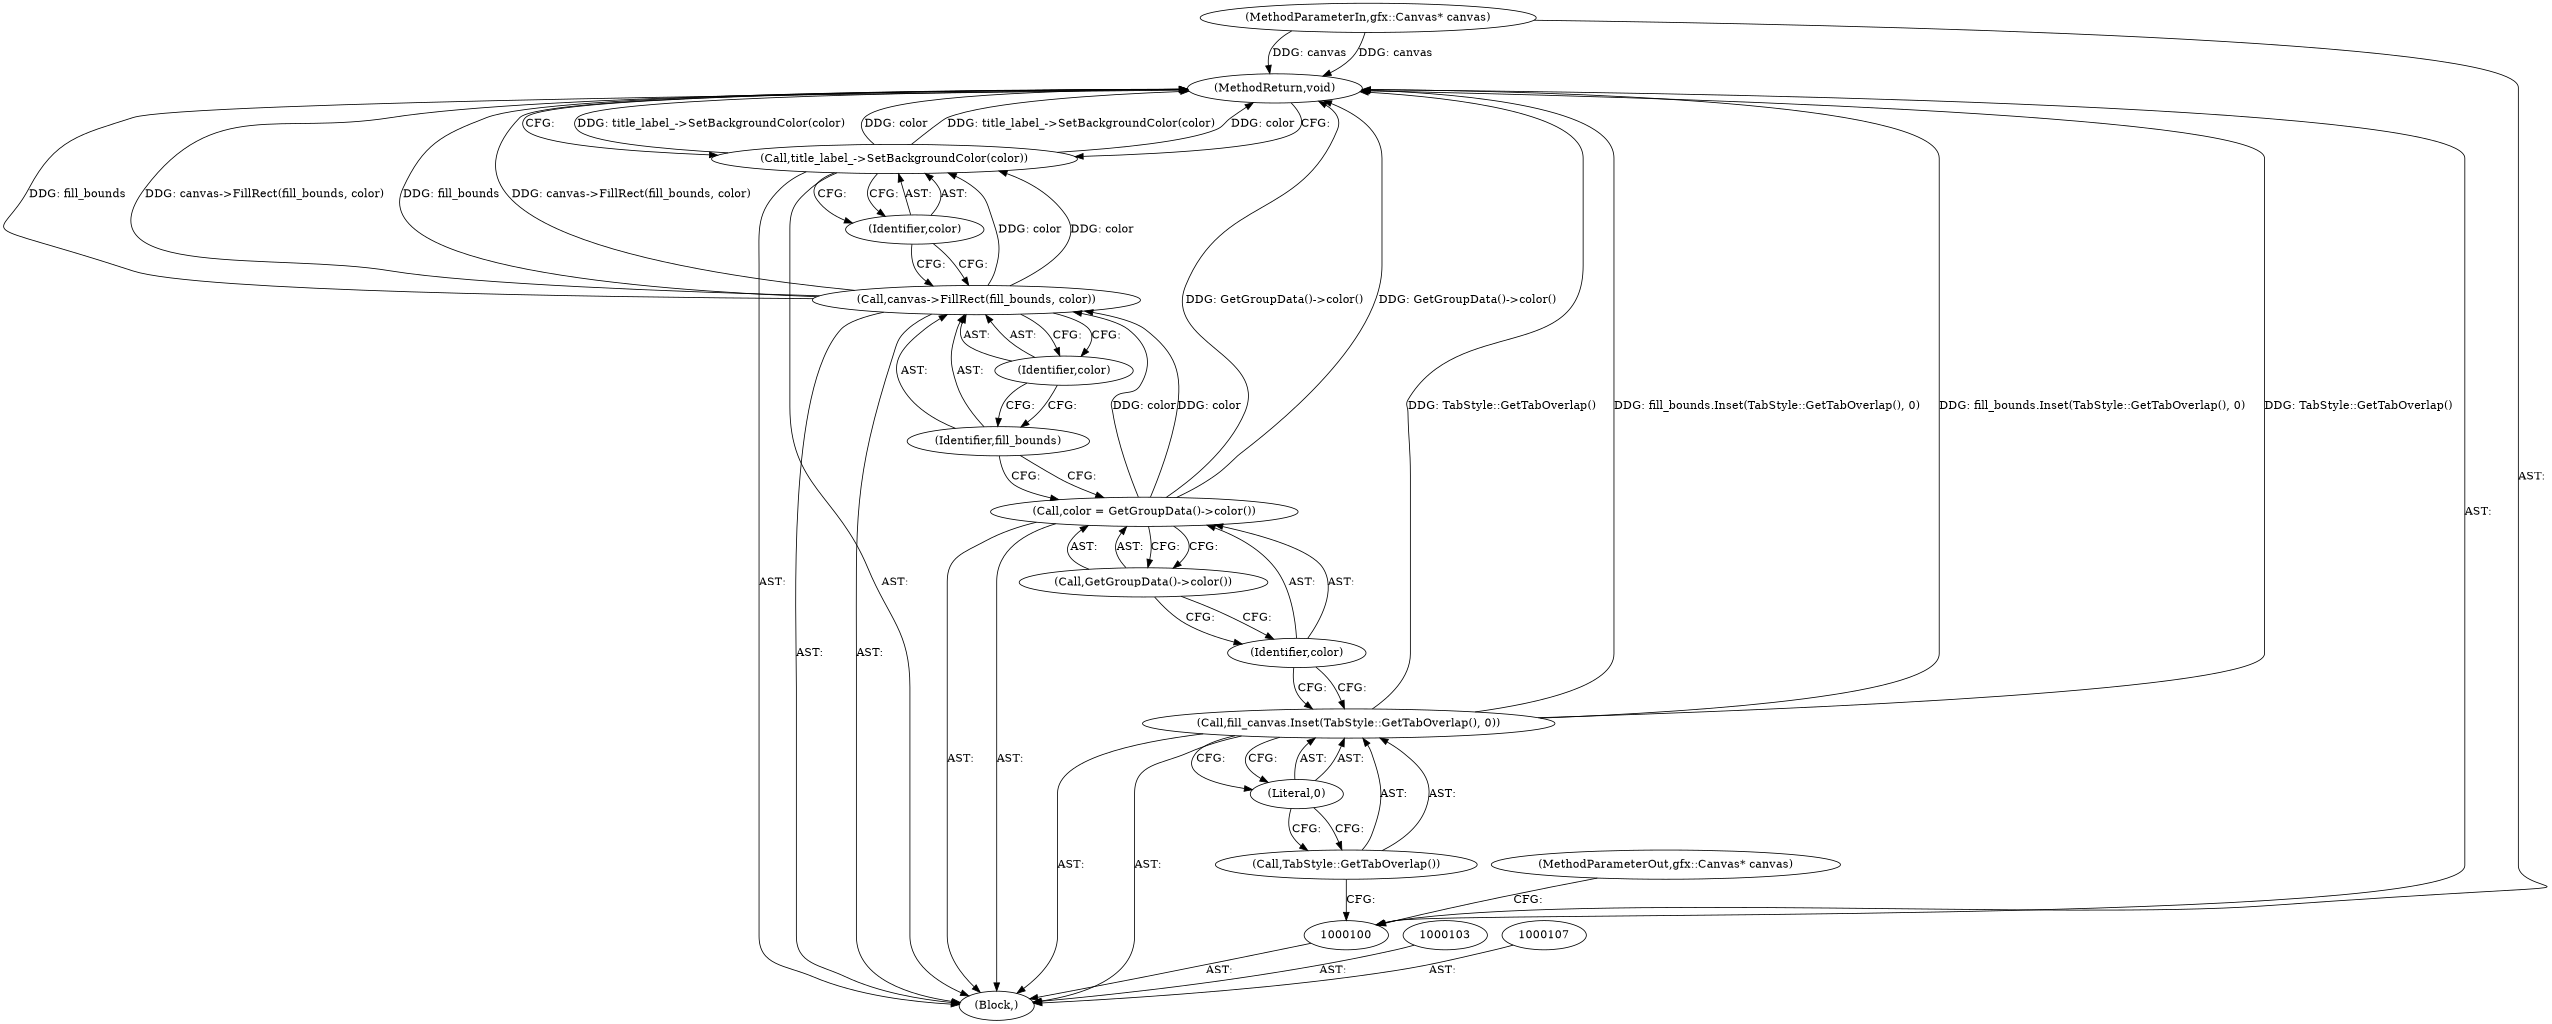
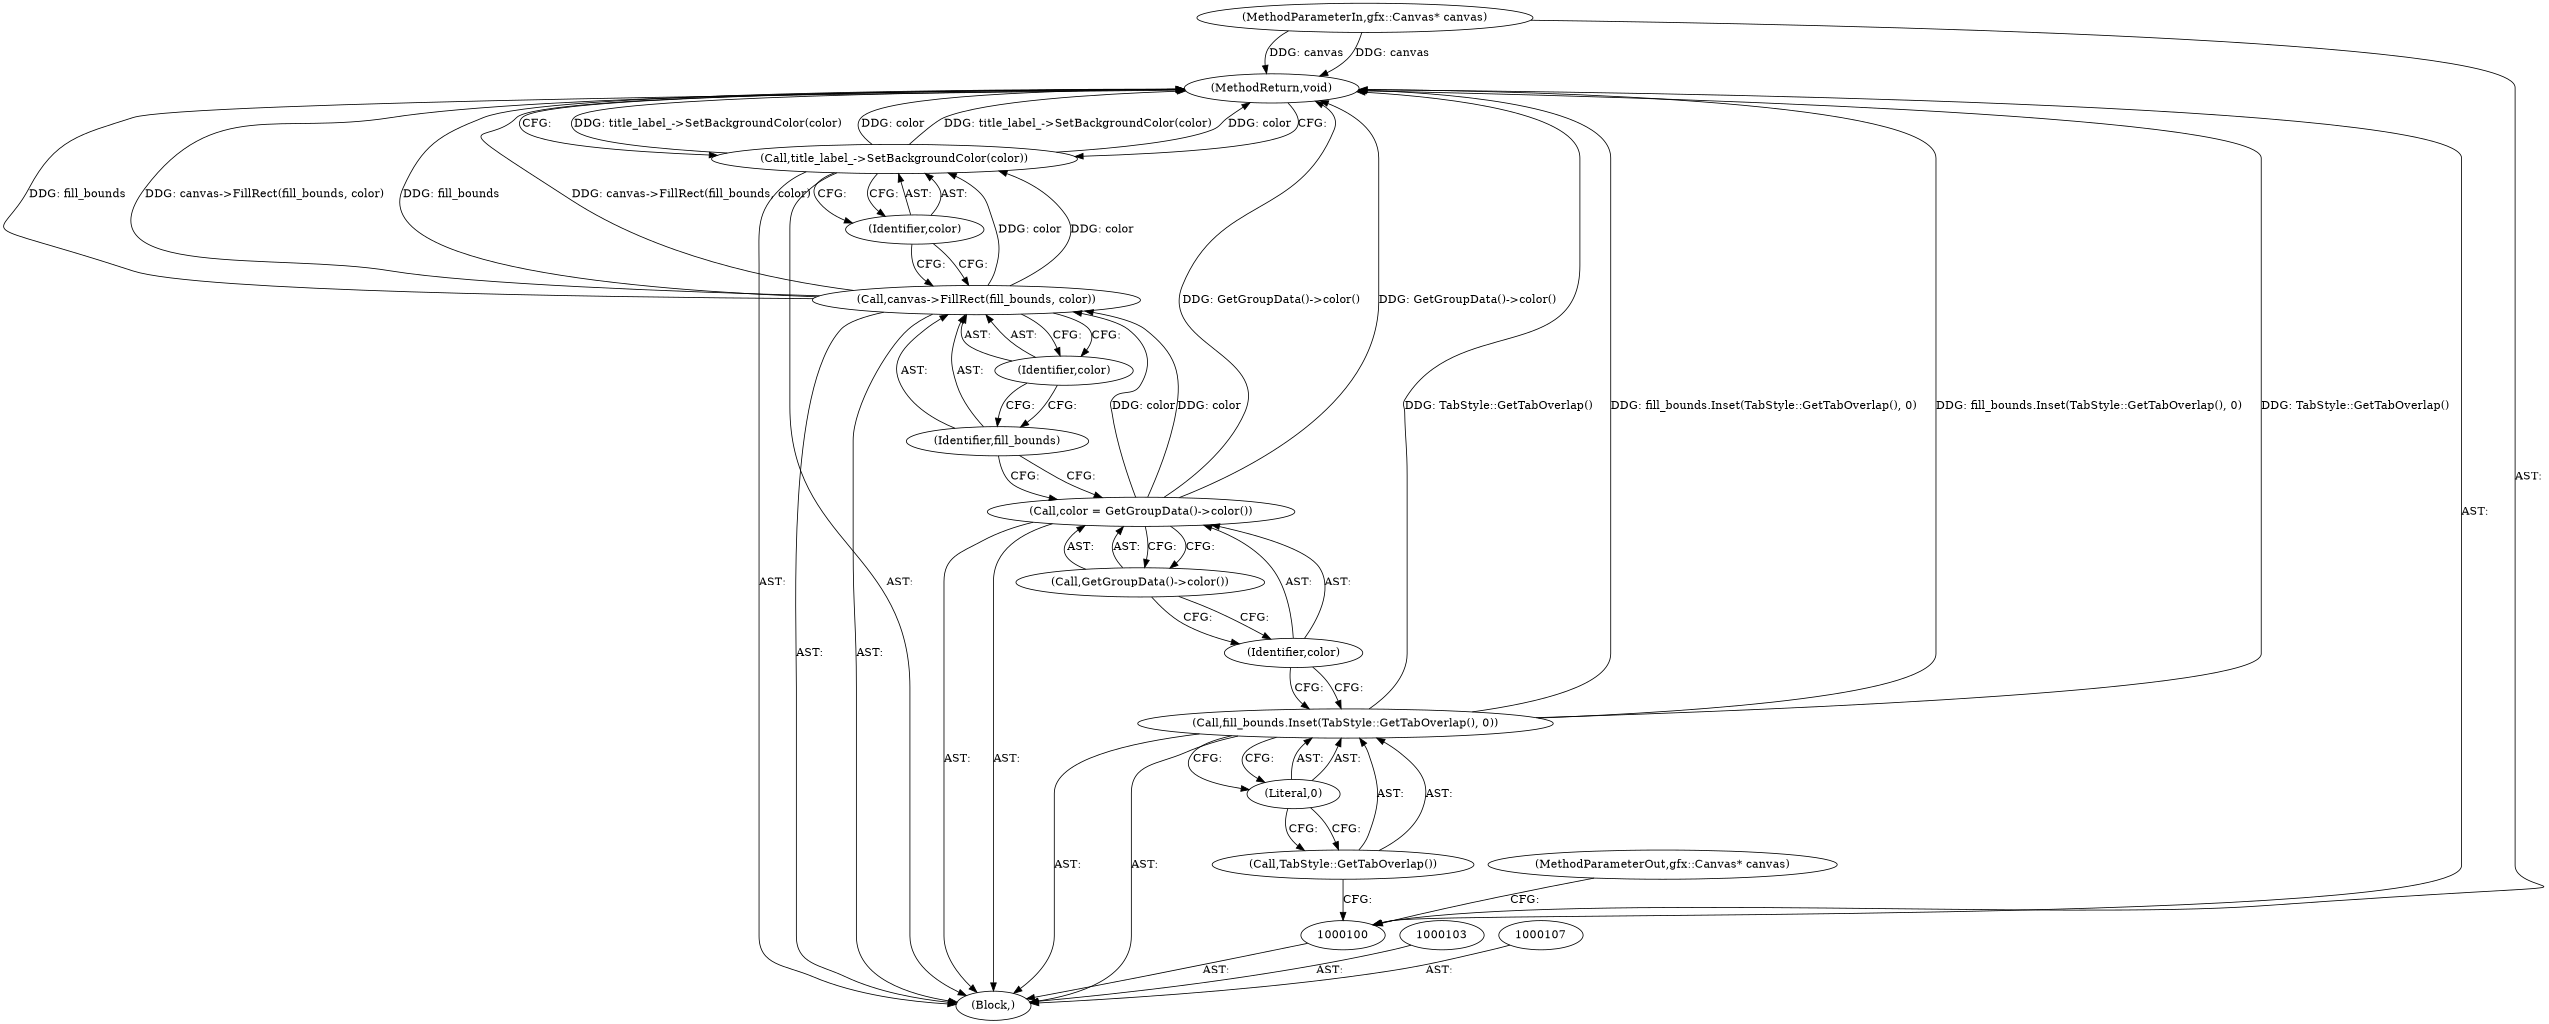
(1349, 724) -> (1345, 724)
